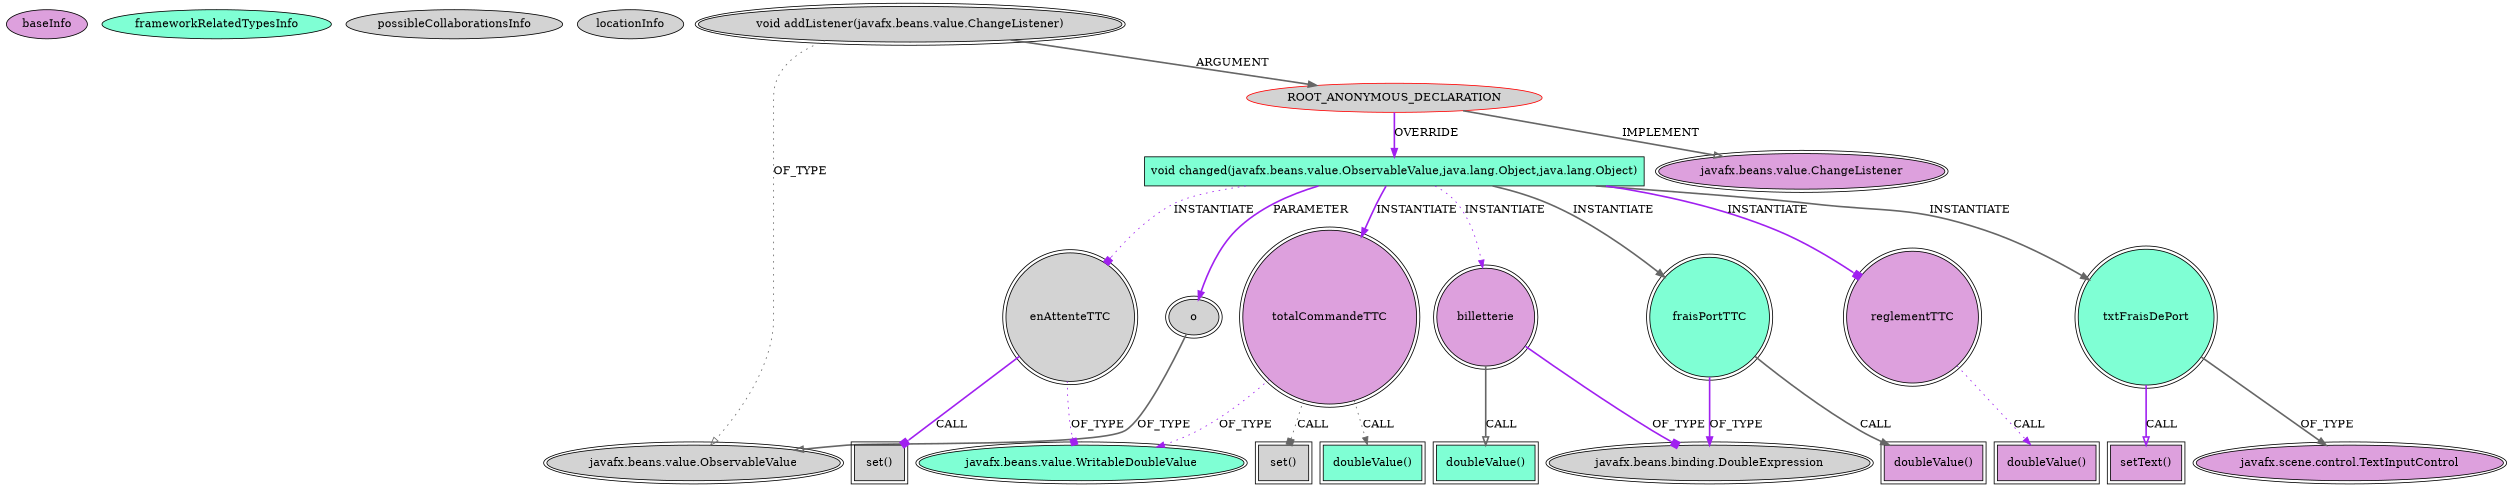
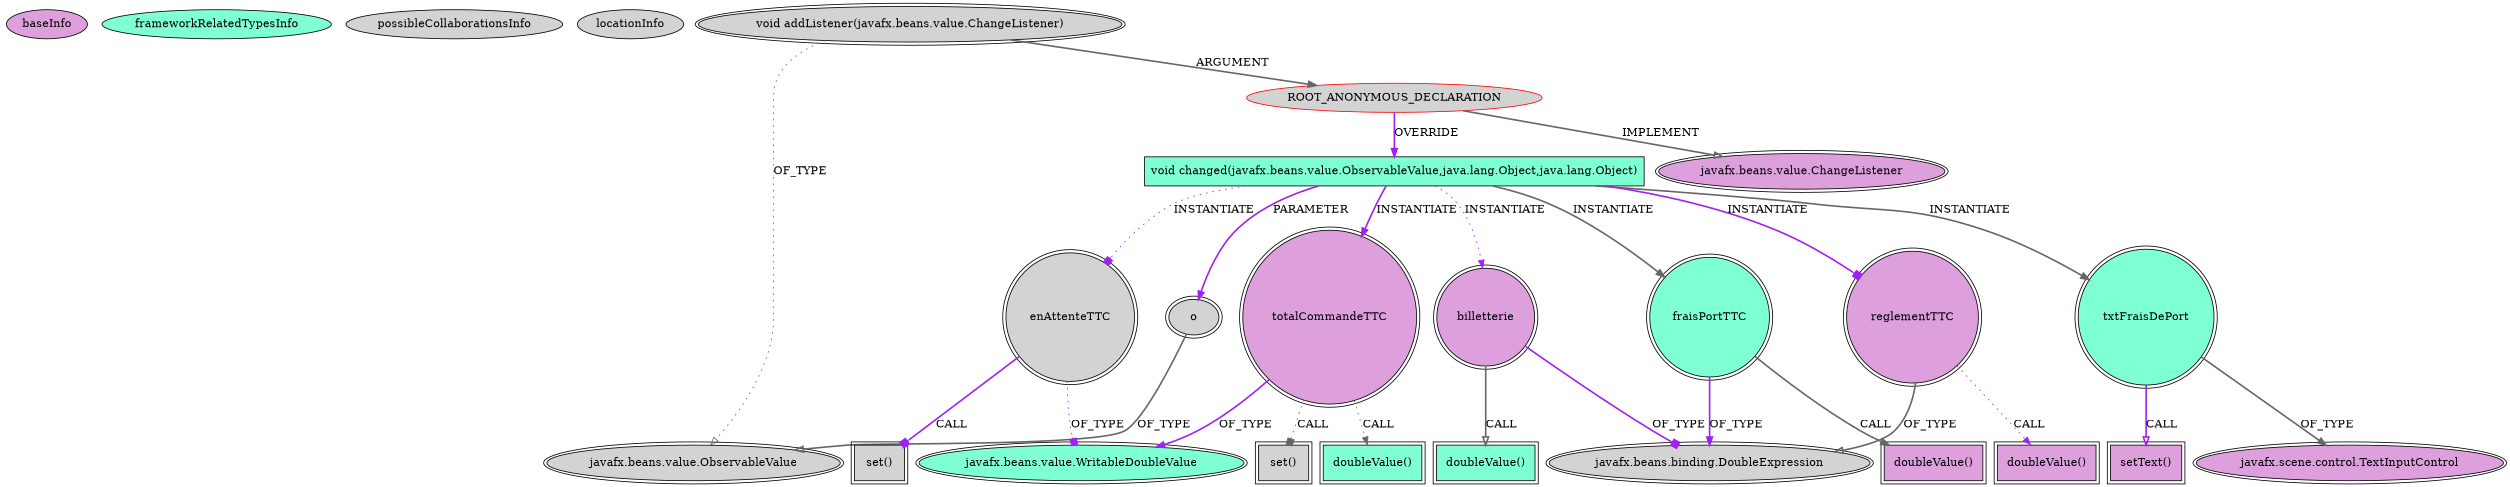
(1220, 417) -> (1220, 417)
none -> (1894, 432)
